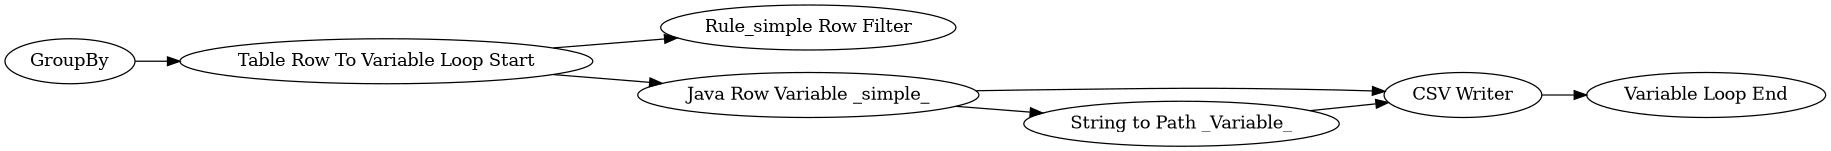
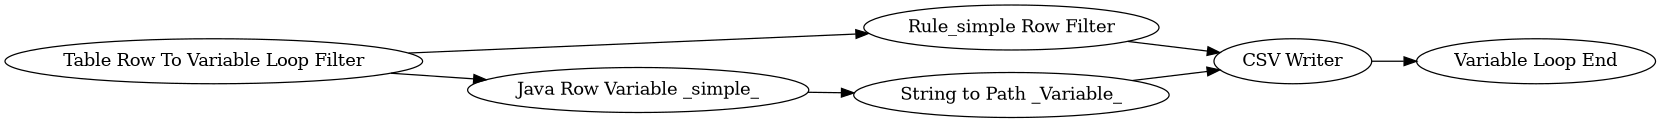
(70, 61) -> none
(386, 61) -> (214, 61)
(1174, 88) -> (1168, 46)
